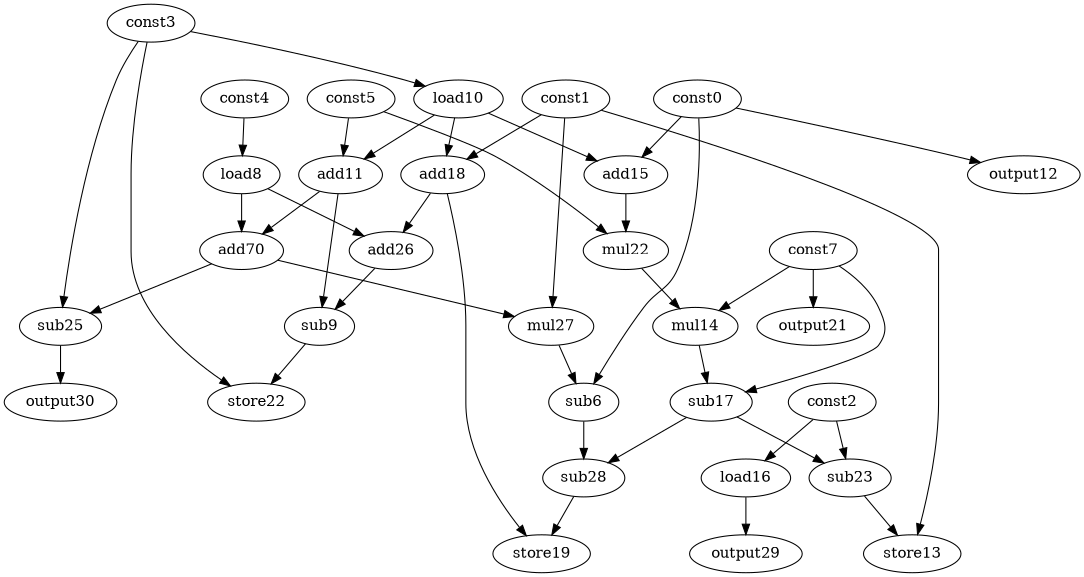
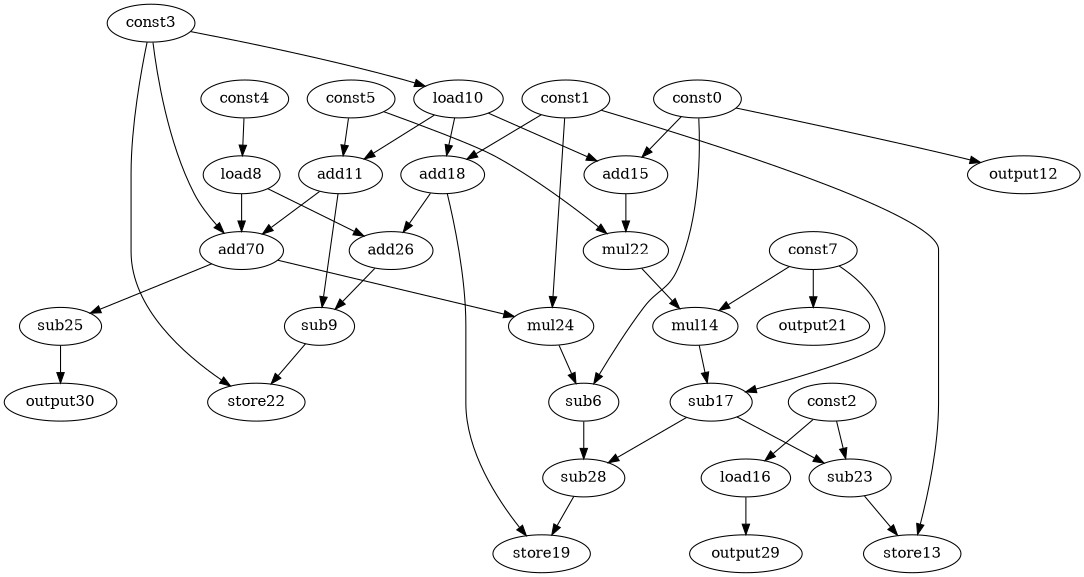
(89, 165) -> (173, 138)
(551, 326) -> (551, 326)
